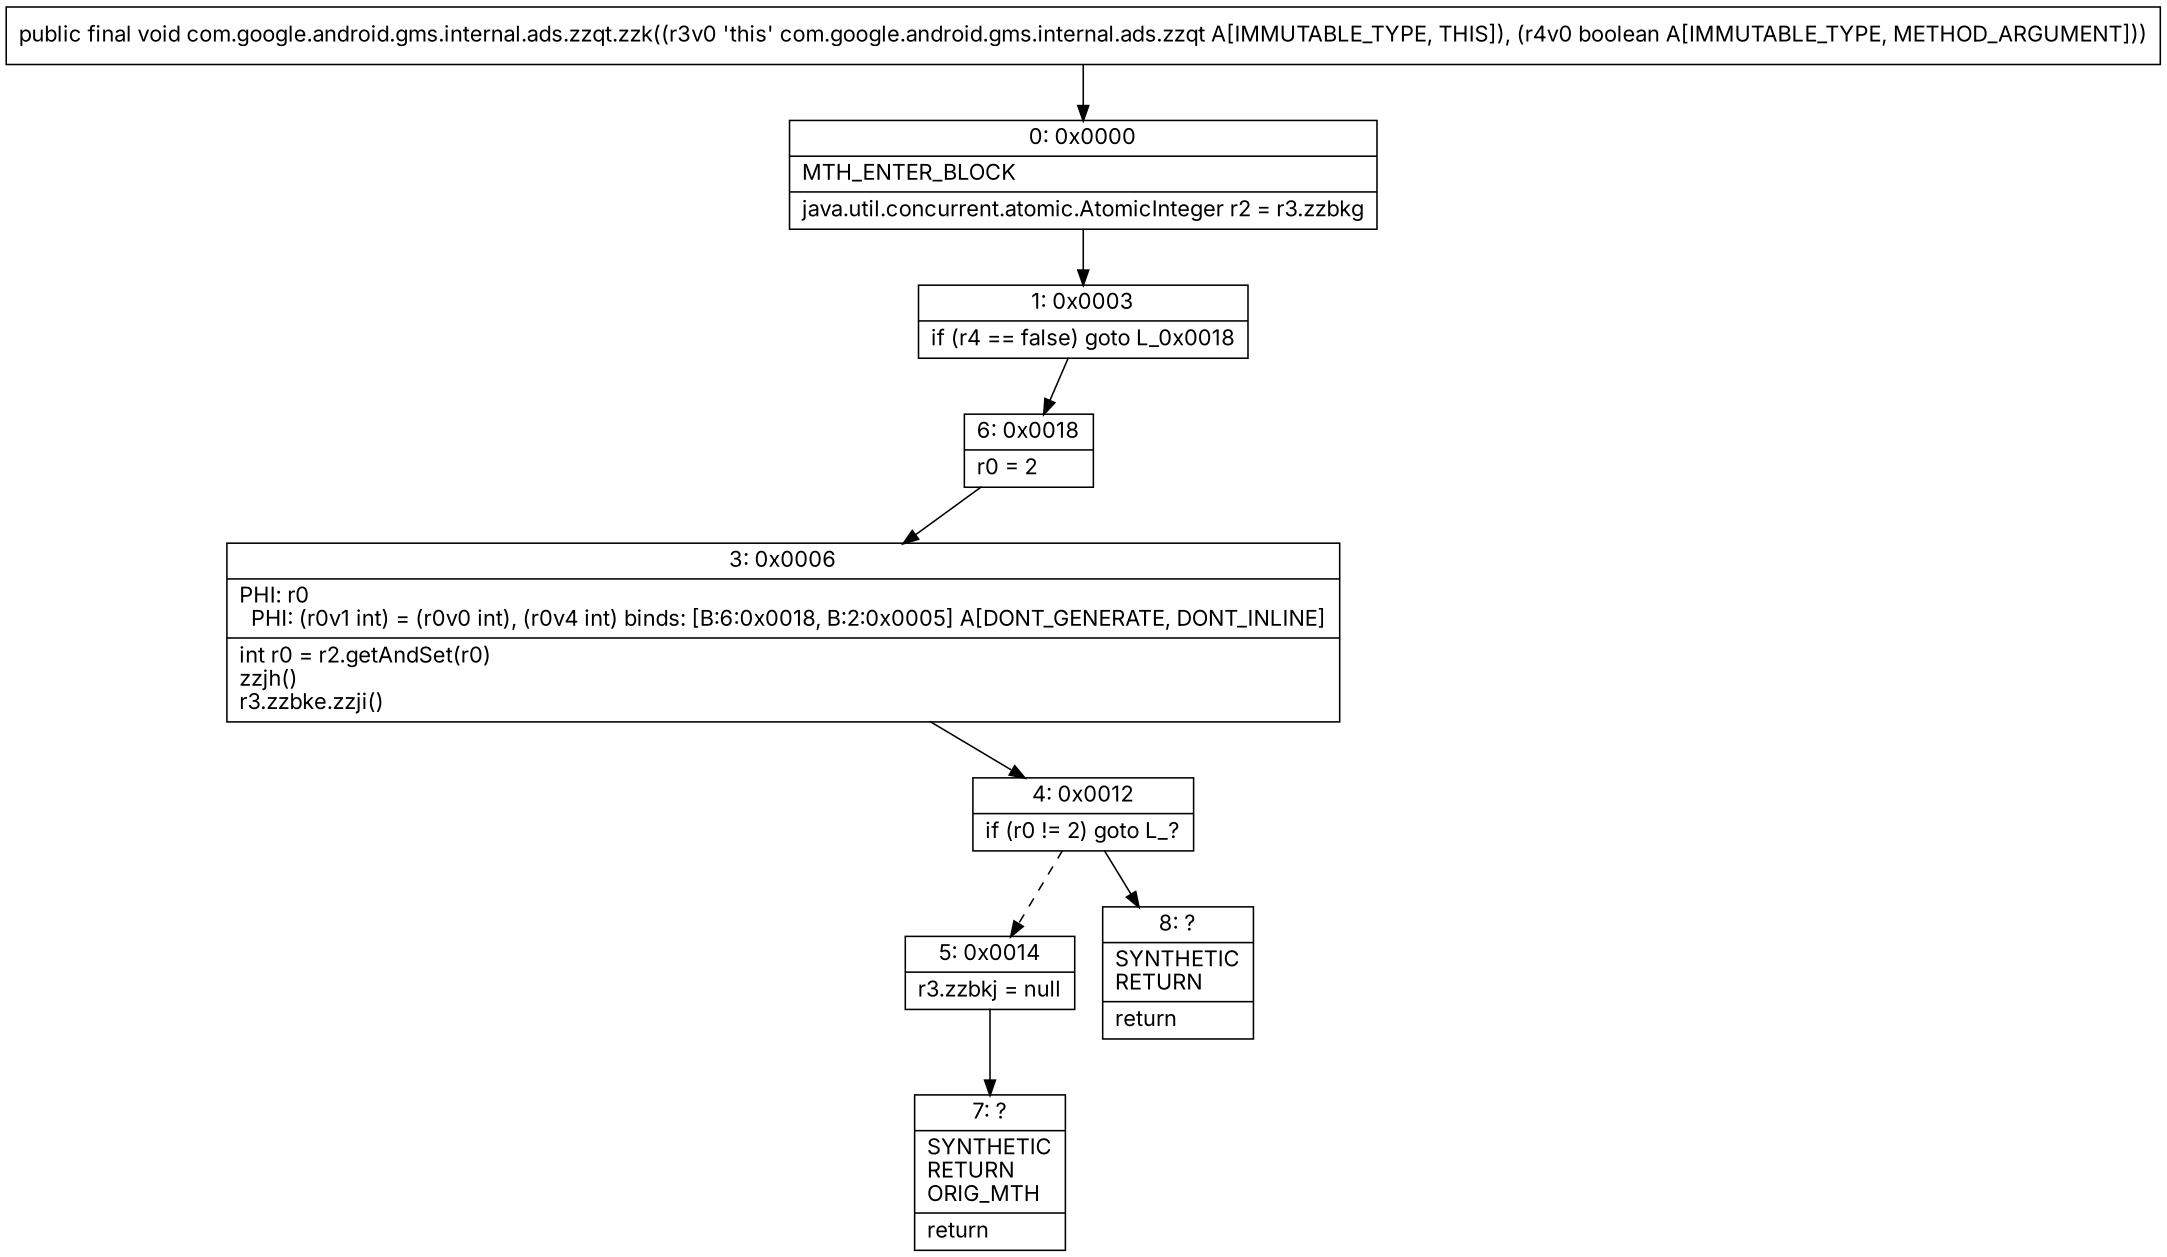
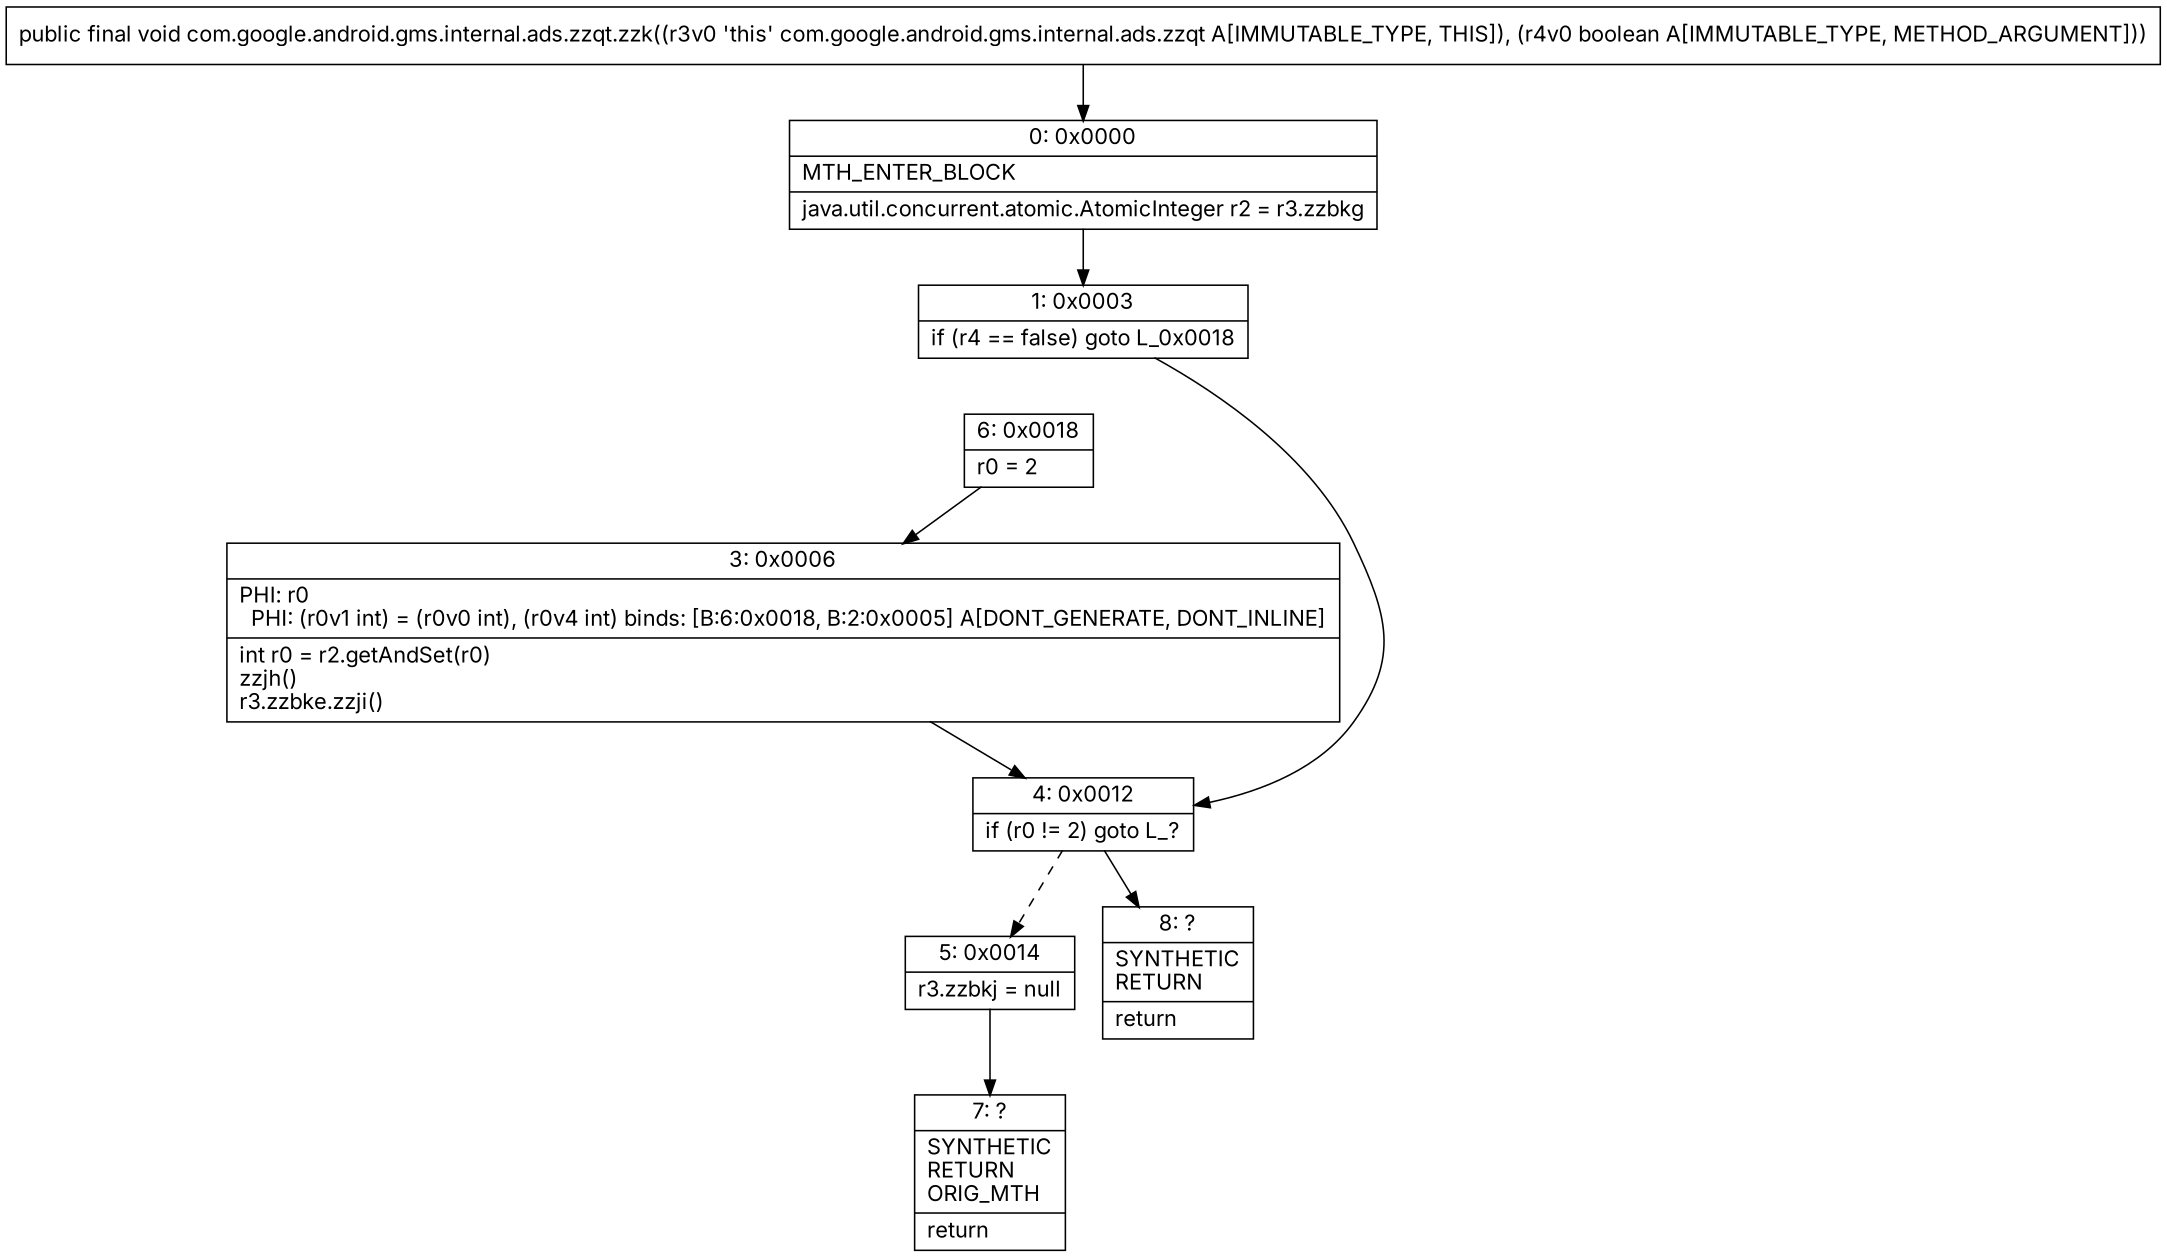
(1059, 379) -> (1370, 581)
